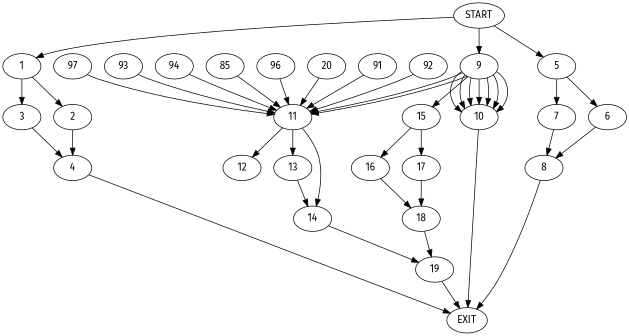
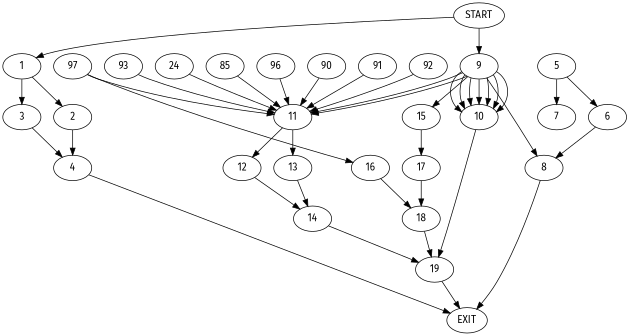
(516, 40) -> none
(174, 66) -> (174, 66)
(327, 66) -> (327, 66)
(551, 139) -> (510, 114)
(398, 140) -> (216, 121)
(320, 162) -> (274, 191)
(473, 215) -> (459, 190)
